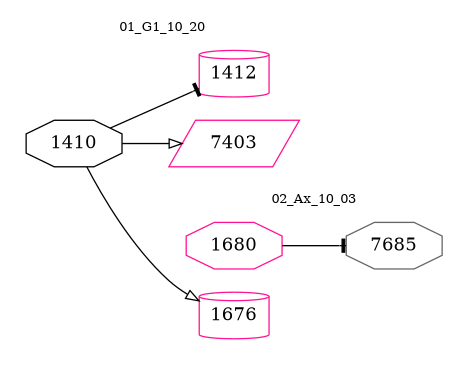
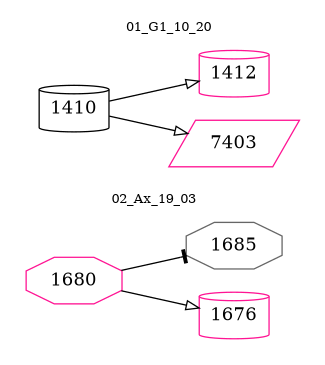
(152, 110) -> (148, 93)
(74, 144) -> (74, 109)
(314, 200) -> (154, 200)
(130, 237) -> (154, 298)
(394, 246) -> (234, 246)
